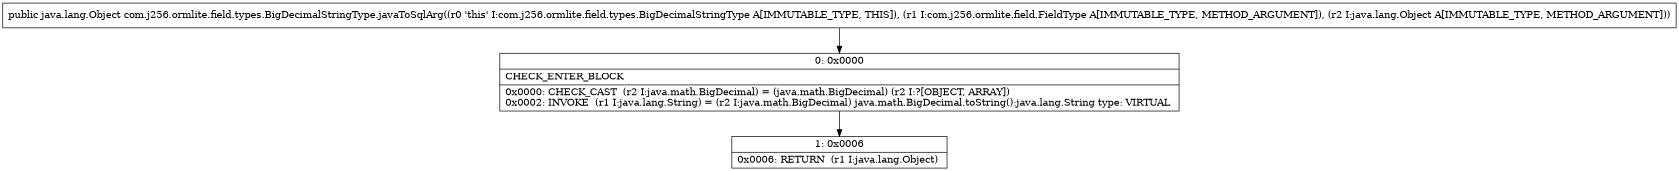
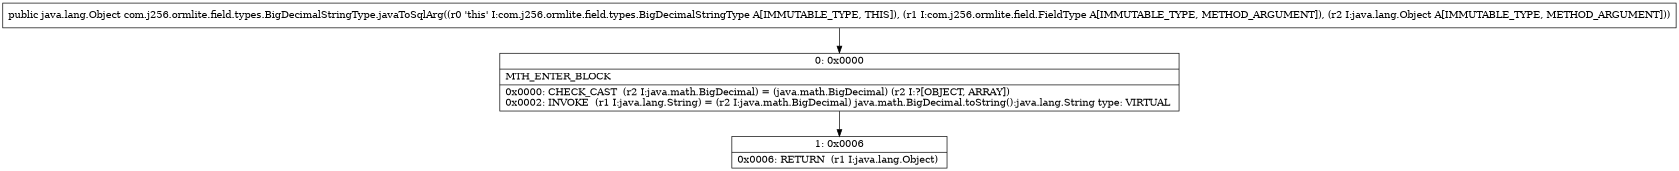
(564, 77) -> (558, 77)
